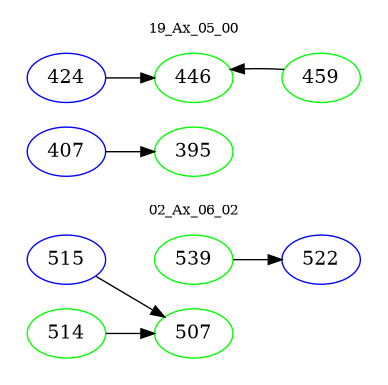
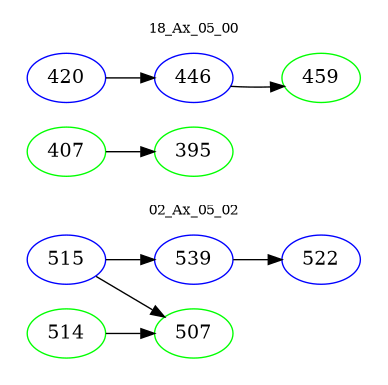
(194, 29) -> (194, 29)
(264, 69) -> (250, 87)
(66, 78) -> (66, 78)
(194, 78) -> (194, 78)
(66, 152) -> (66, 152)
(194, 211) -> (194, 211)
none -> (123, 260)
(194, 260) -> (194, 260)
